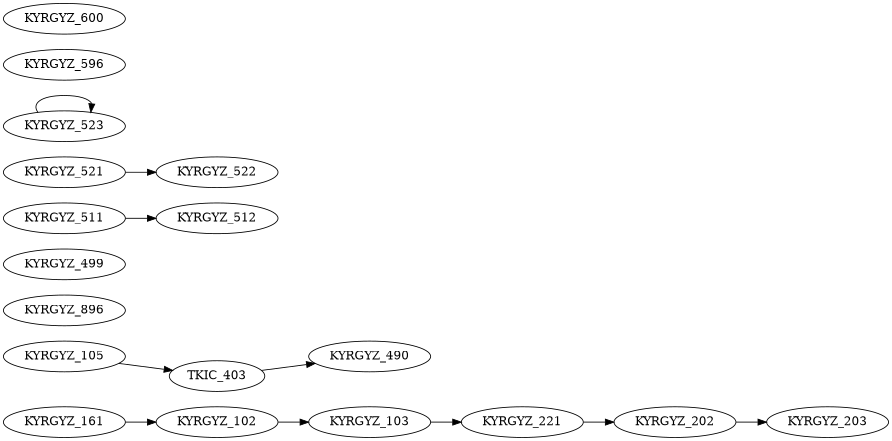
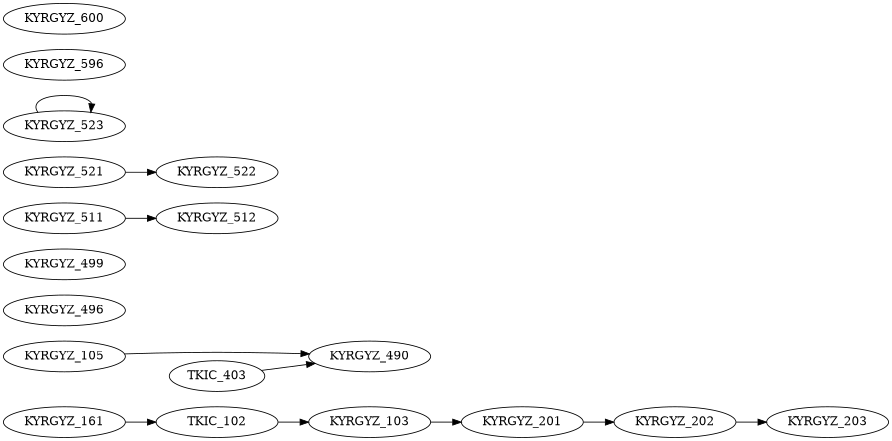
(64, 310) -> (64, 310)
(141, 366) -> (213, 352)
(217, 422) -> (217, 422)
(522, 422) -> (522, 422)
